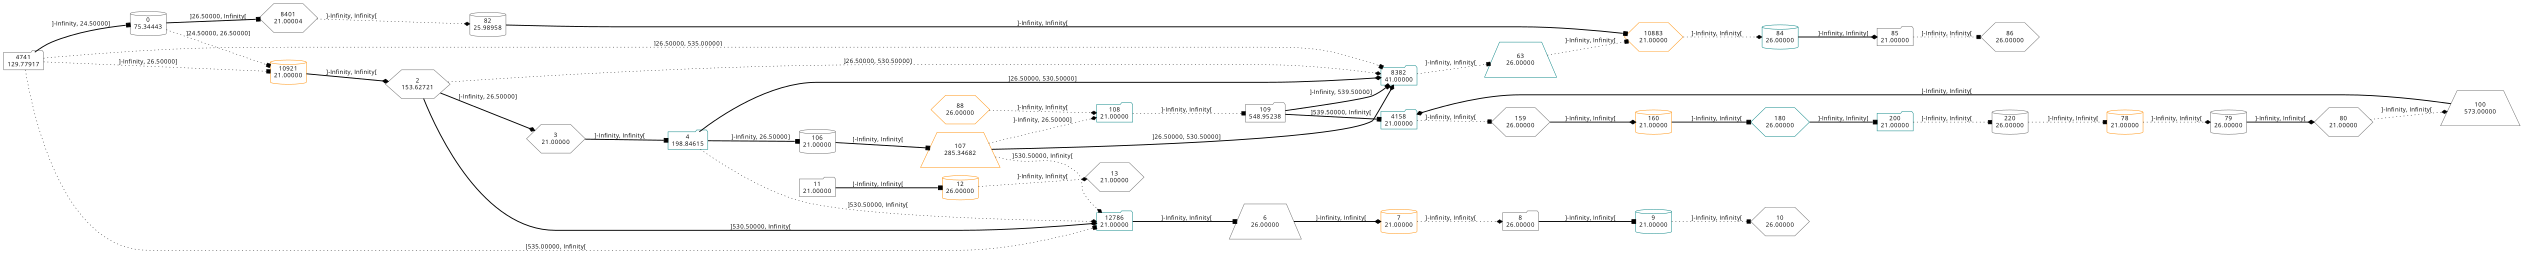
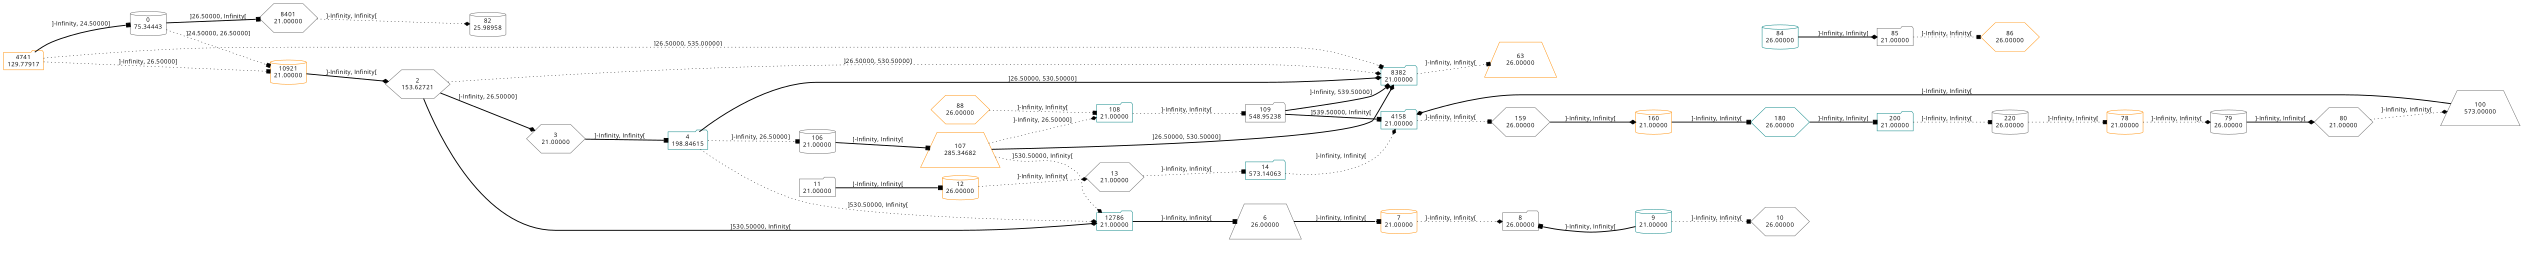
(288, 18) -> (288, 18)
(1654, 37) -> none
(2010, 37) -> (2010, 37)
(1521, 60) -> (1521, 60)
(24, 61) -> (24, 61)
(1399, 76) -> (1399, 76)
(1040, 112) -> (1040, 112)
(751, 141) -> (751, 141)
none -> (1265, 171)
(1335, 222) -> (1335, 222)
(1585, 222) -> (1589, 232)
(504, 250) -> none
